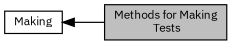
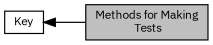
(33, 22) -> (24, 22)
